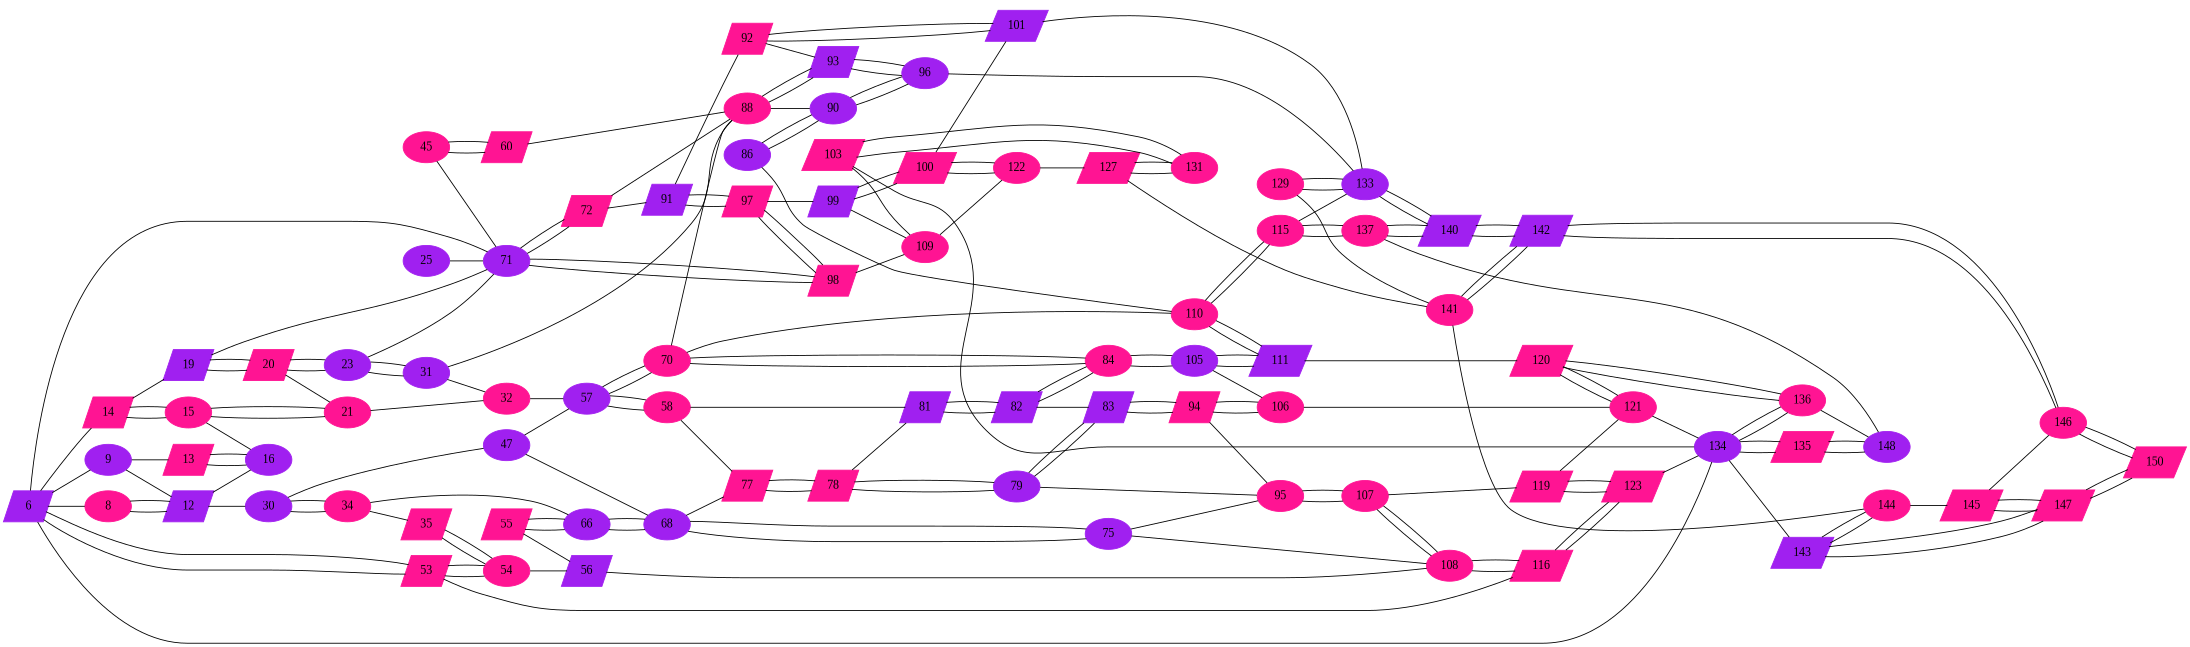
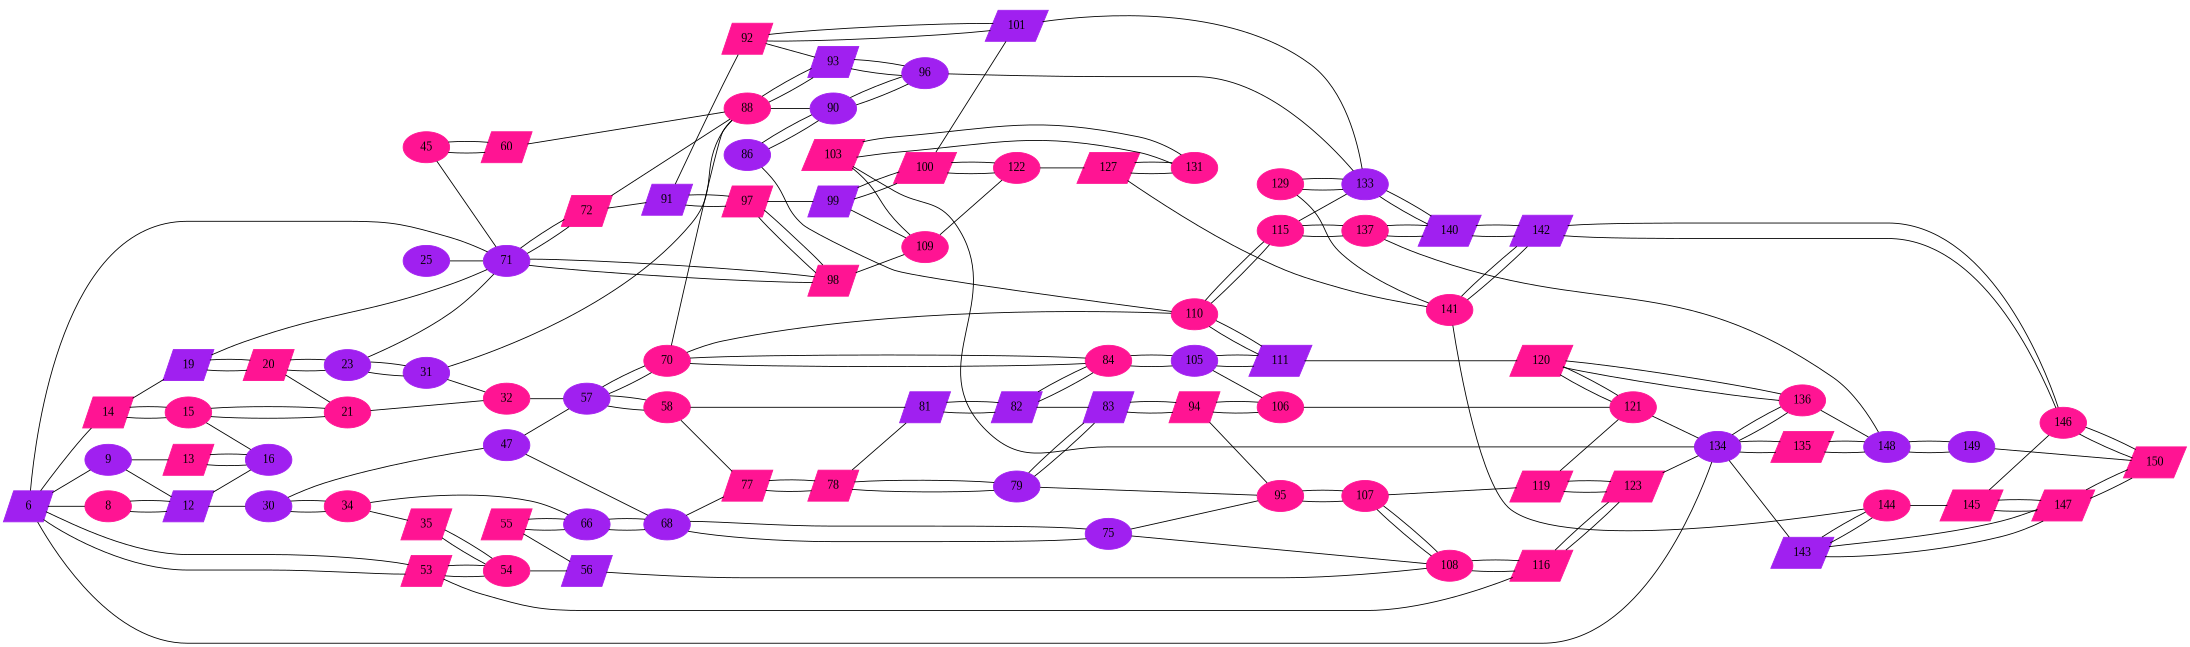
none -> (1972, 447)
